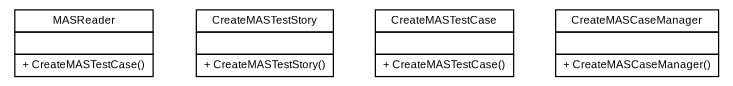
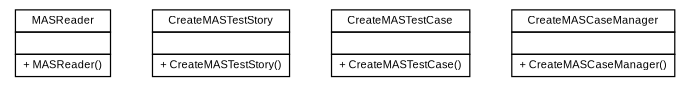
(84, 65) -> (63, 65)
